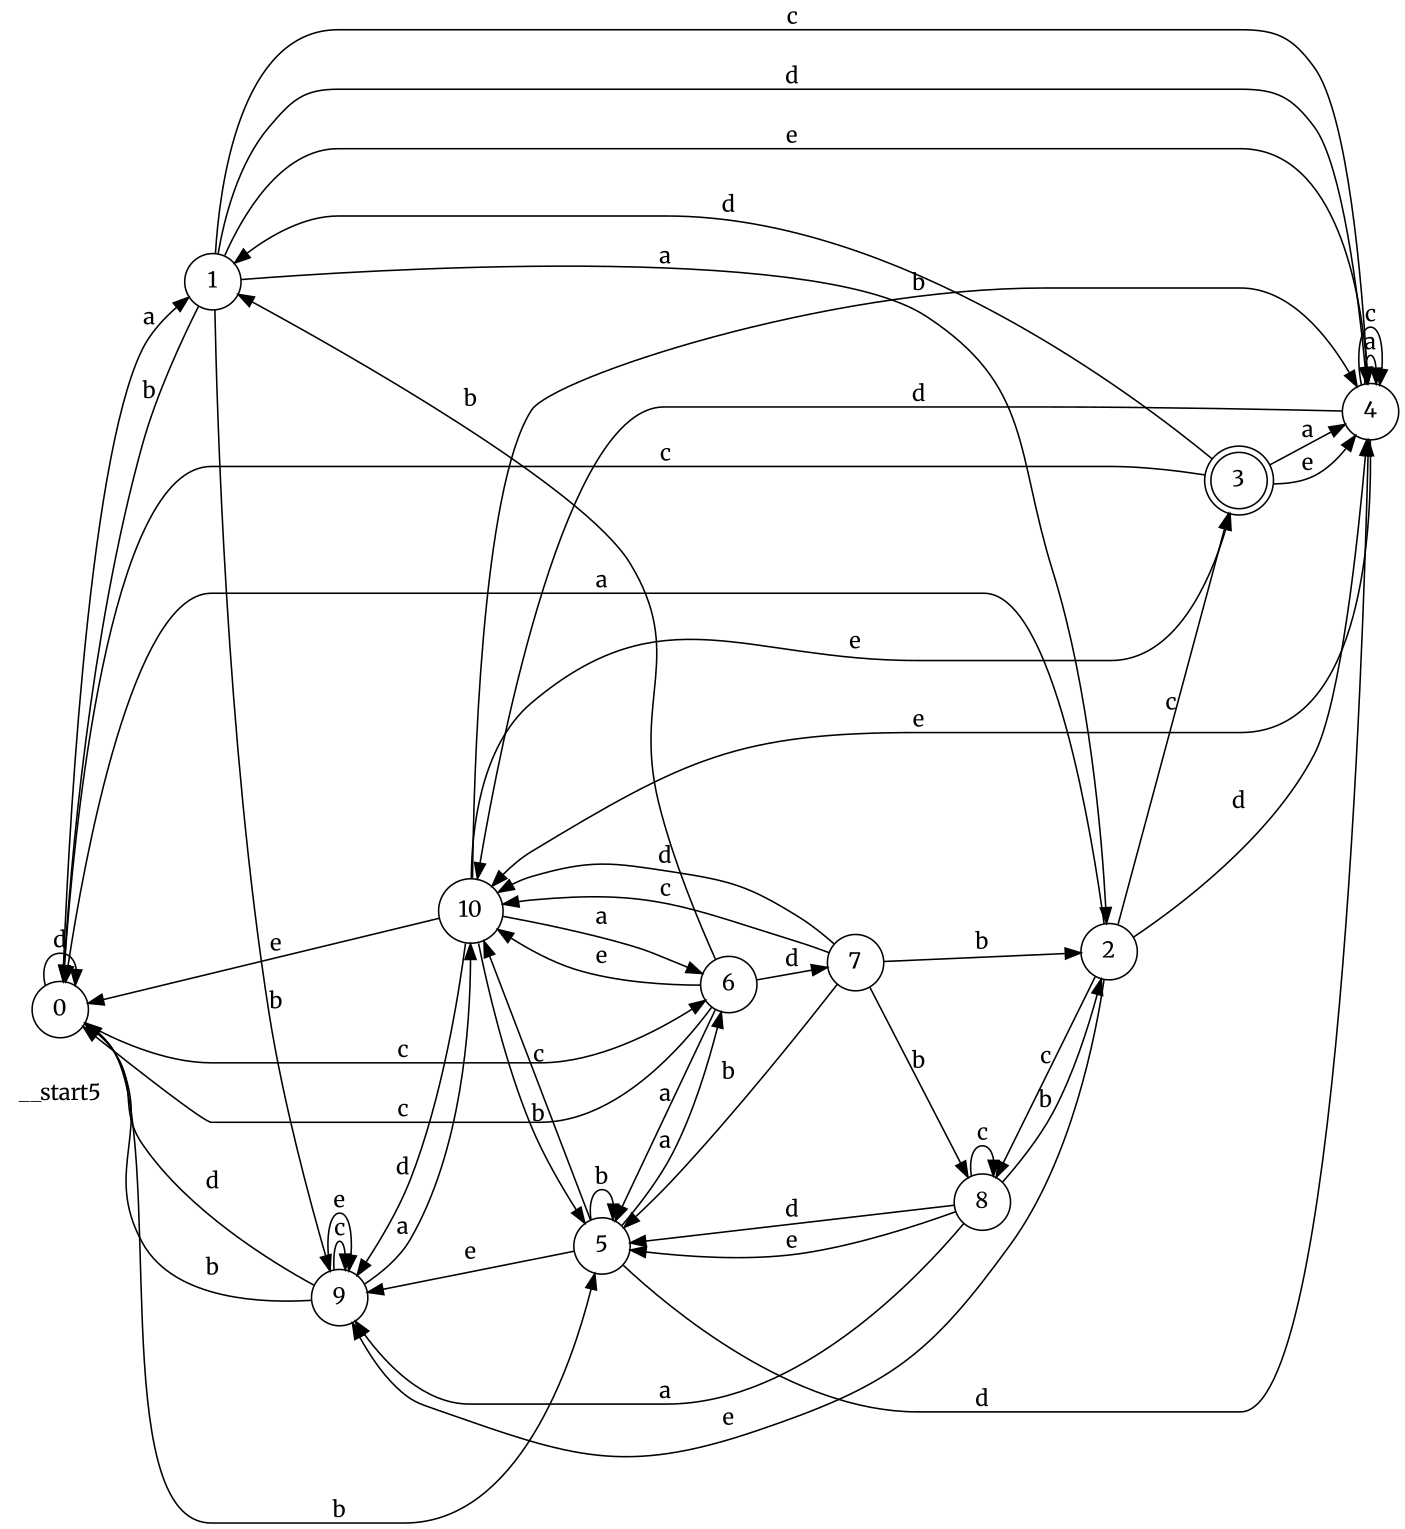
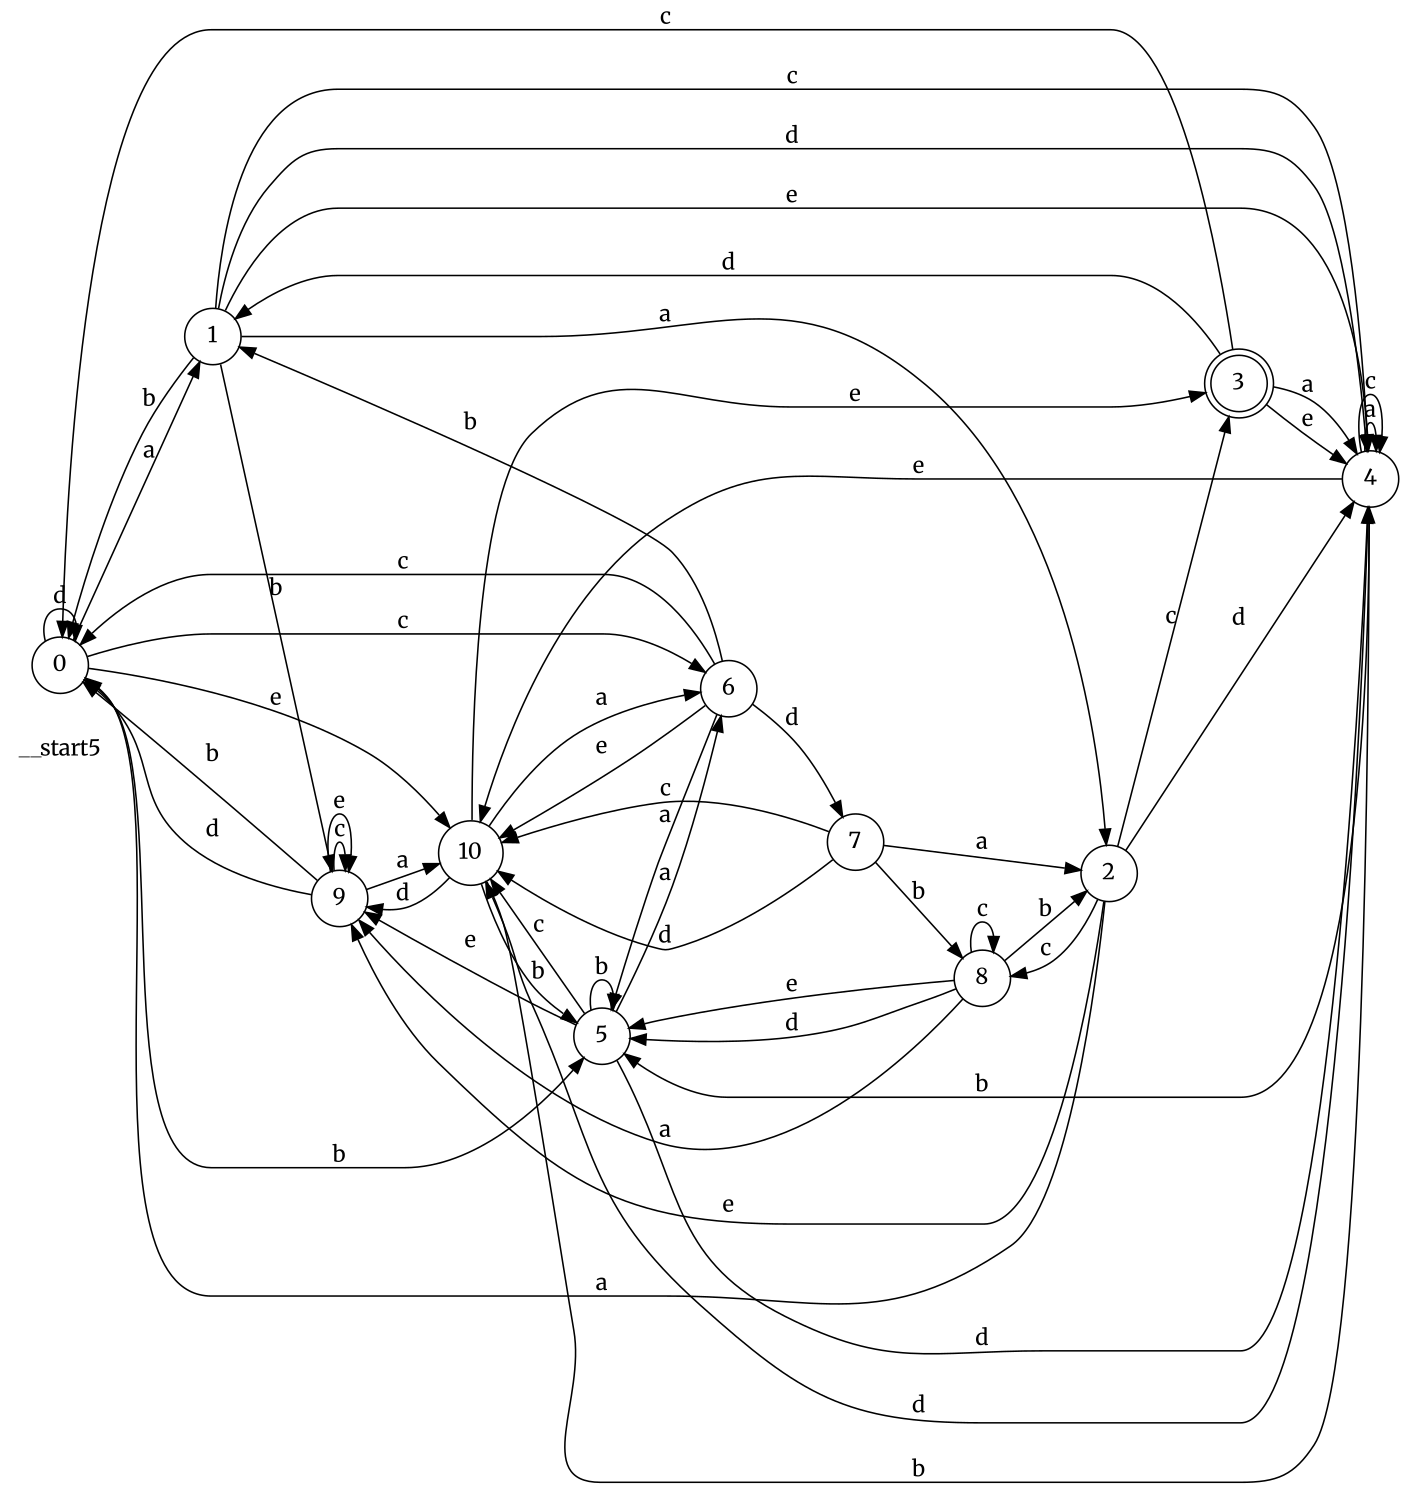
(982, 943) -> (982, 843)
(271, 959) -> (277, 712)
(740, 1104) -> (1248, 1093)
